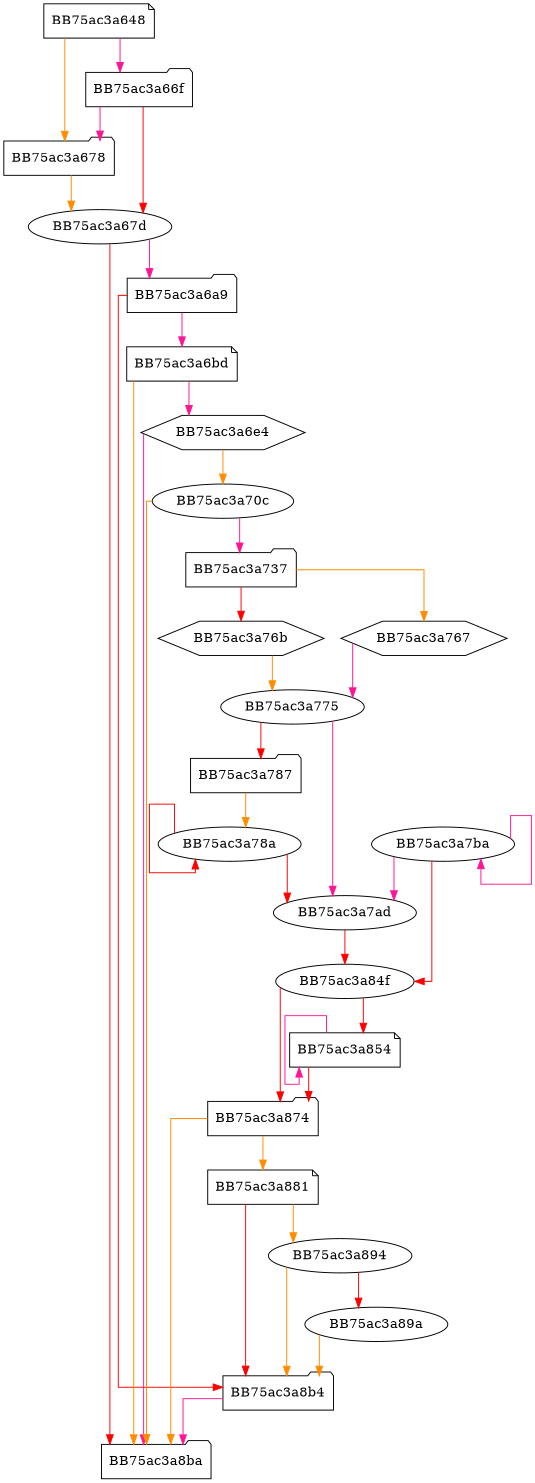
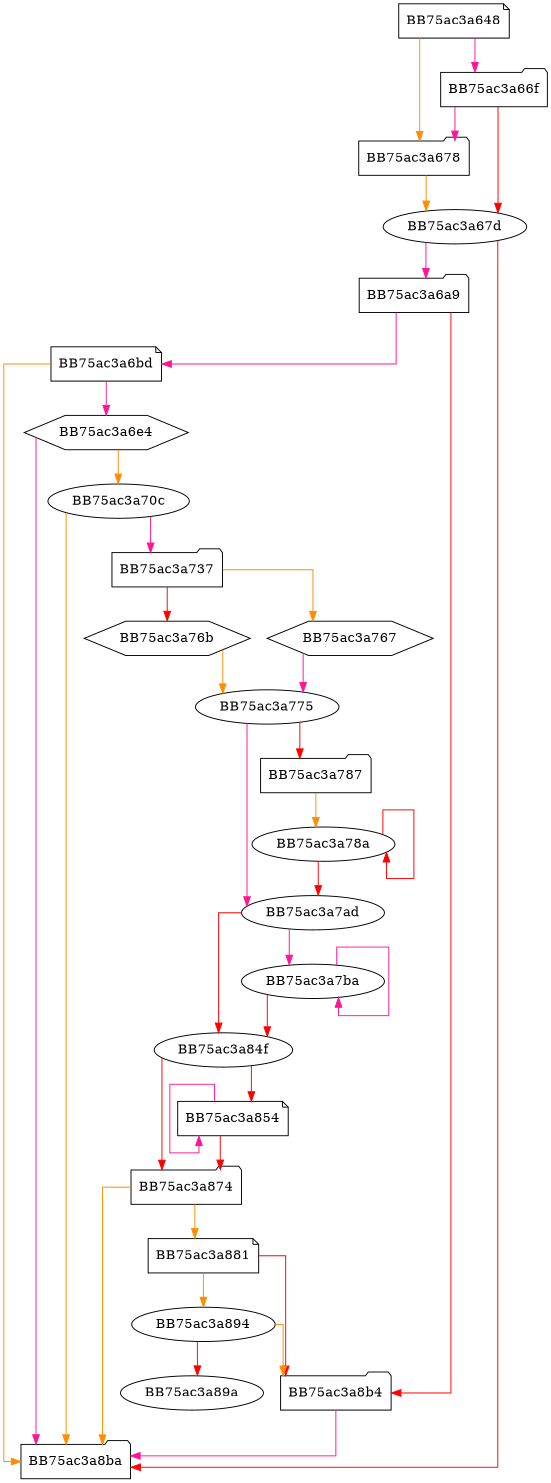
(394, 874) -> (289, 942)
(319, 1351) -> none
